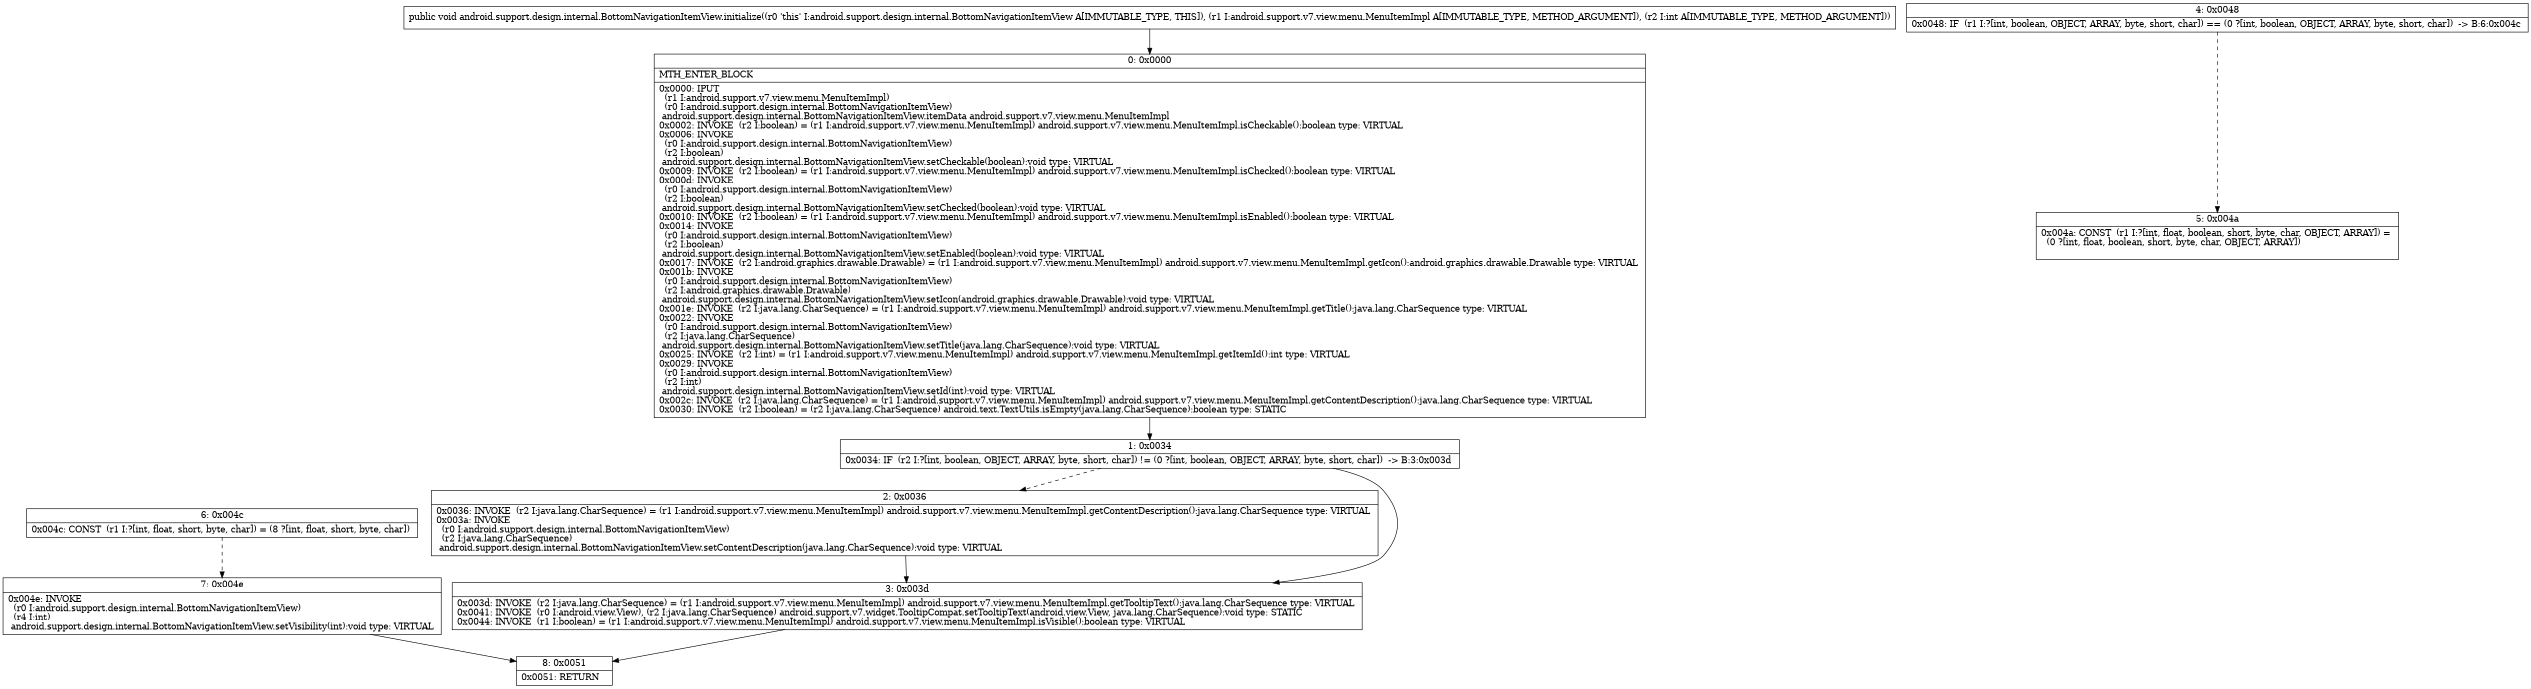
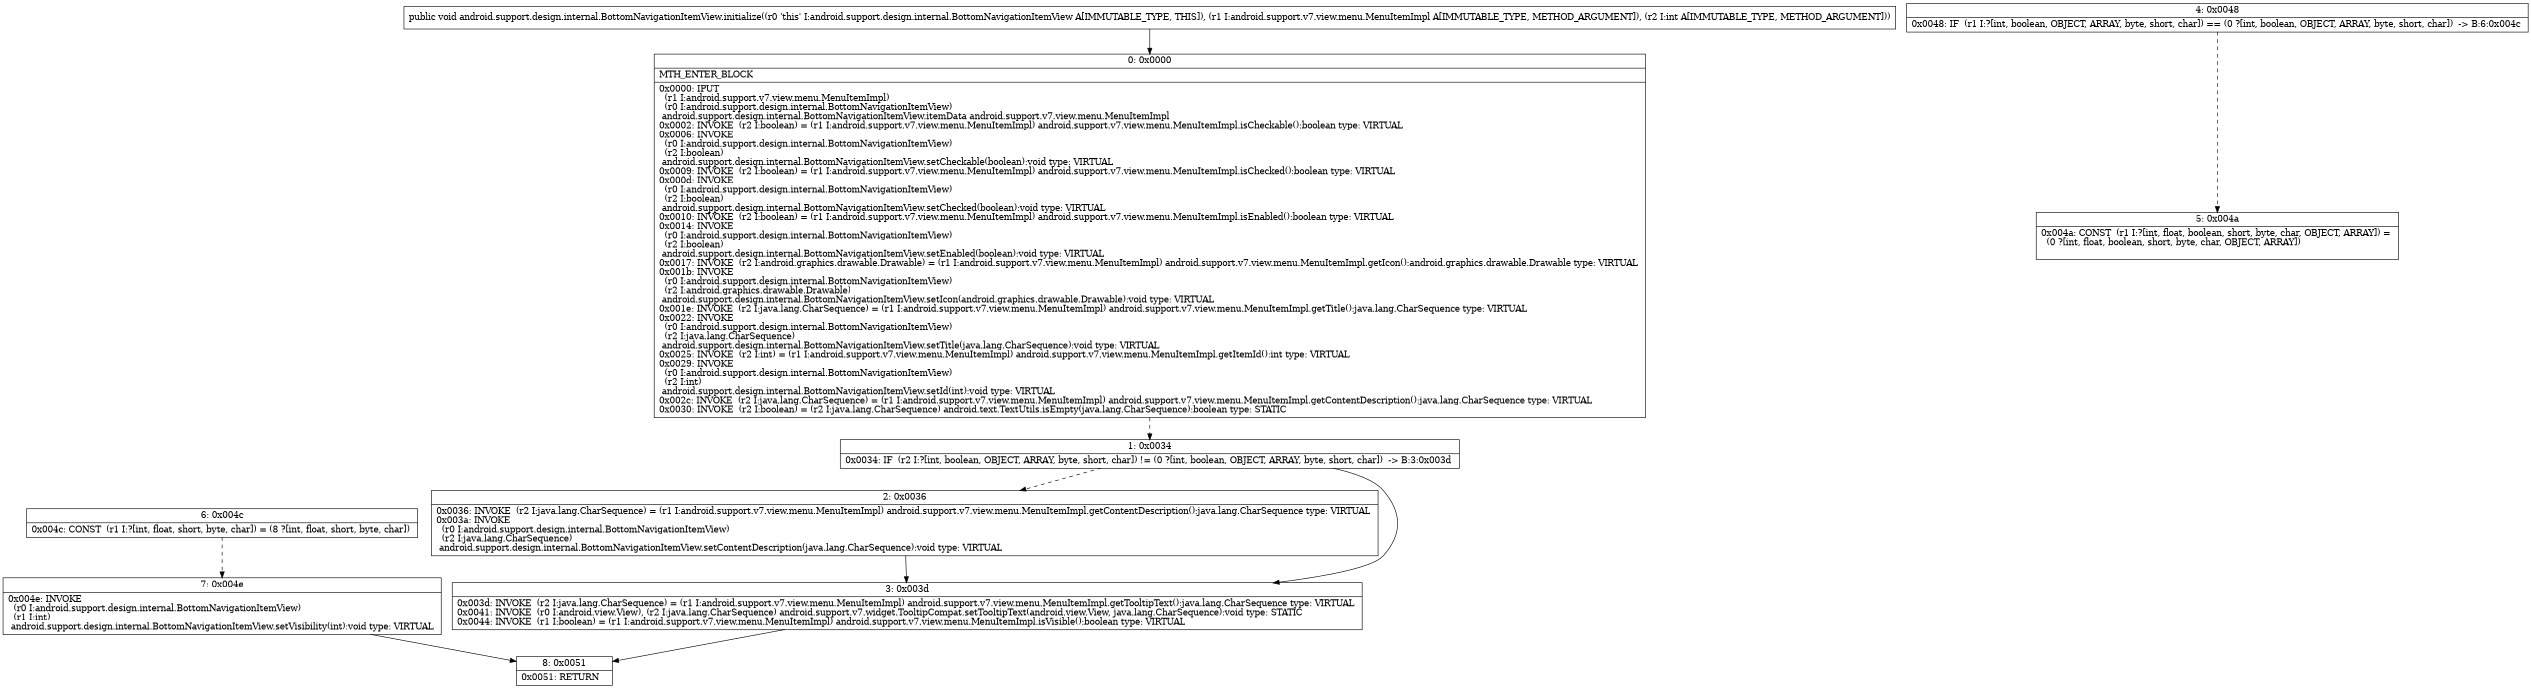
(1150, 426) -> (1150, 426)
(29, 618) -> (29, 618)
